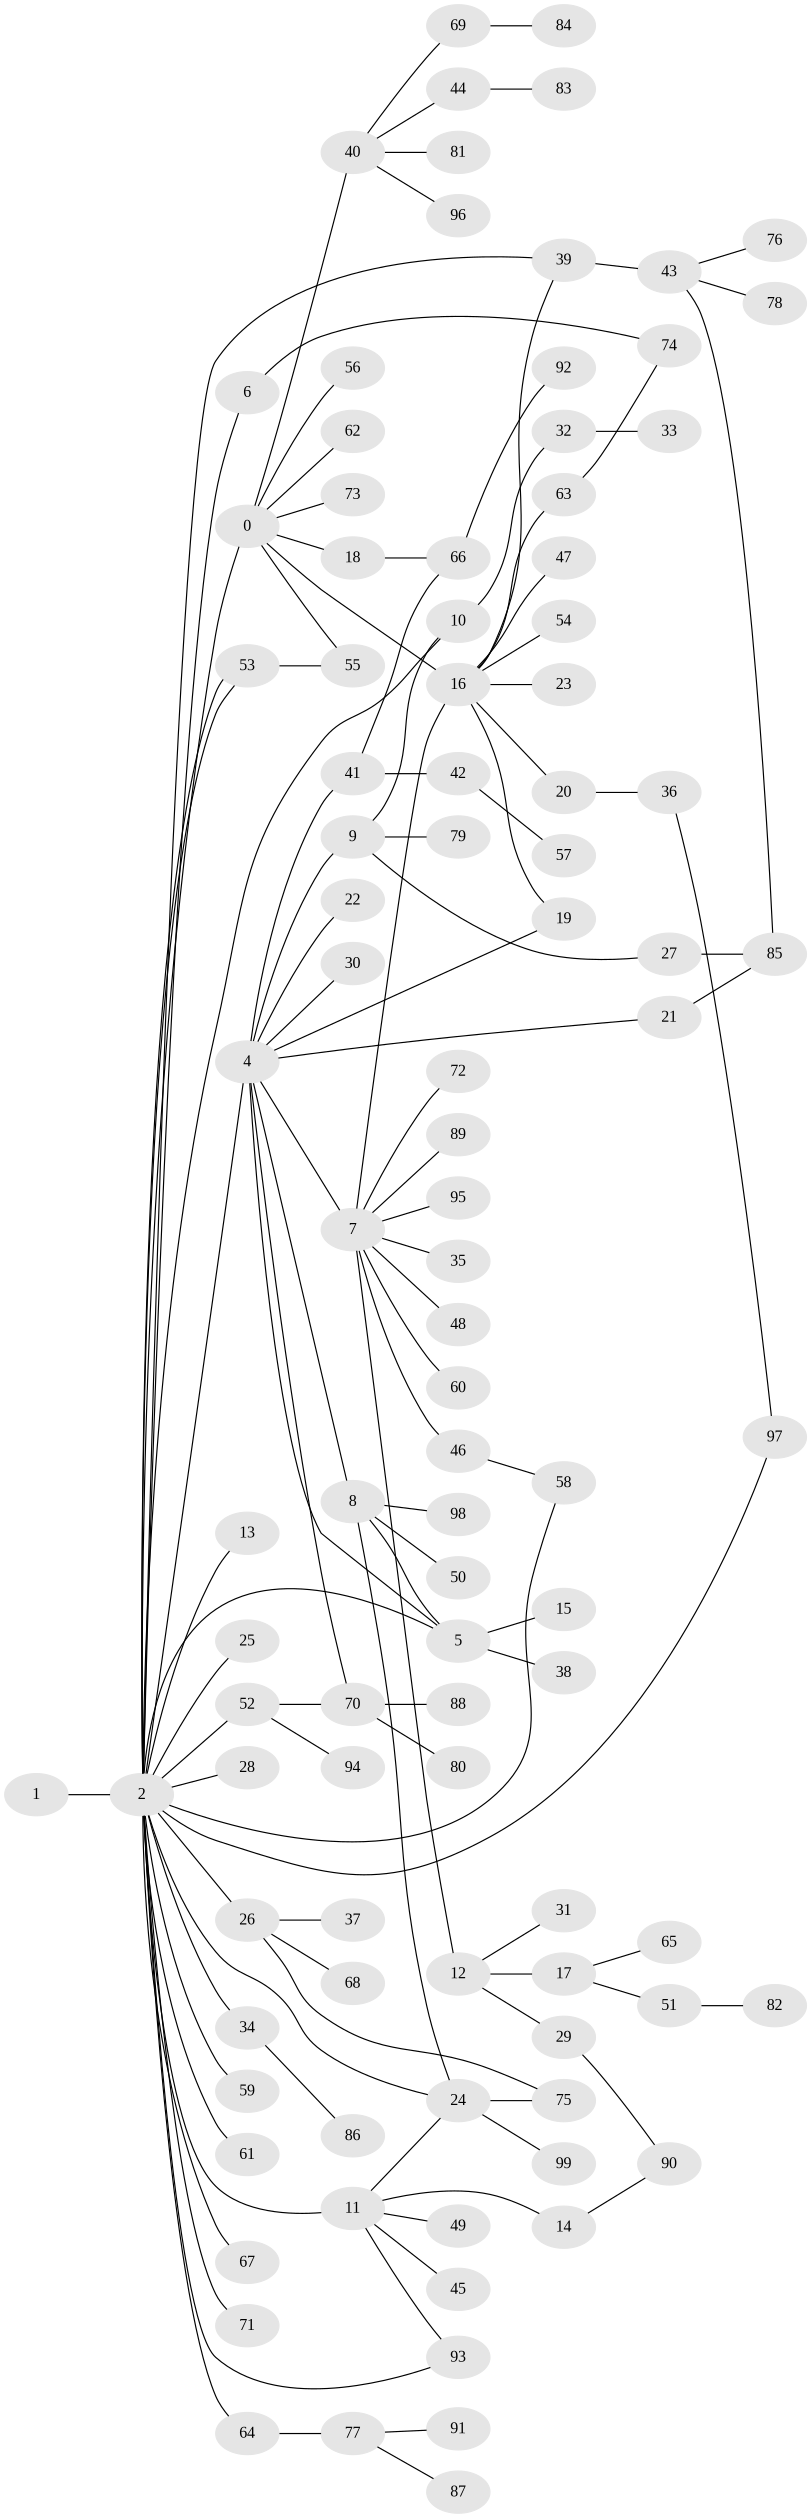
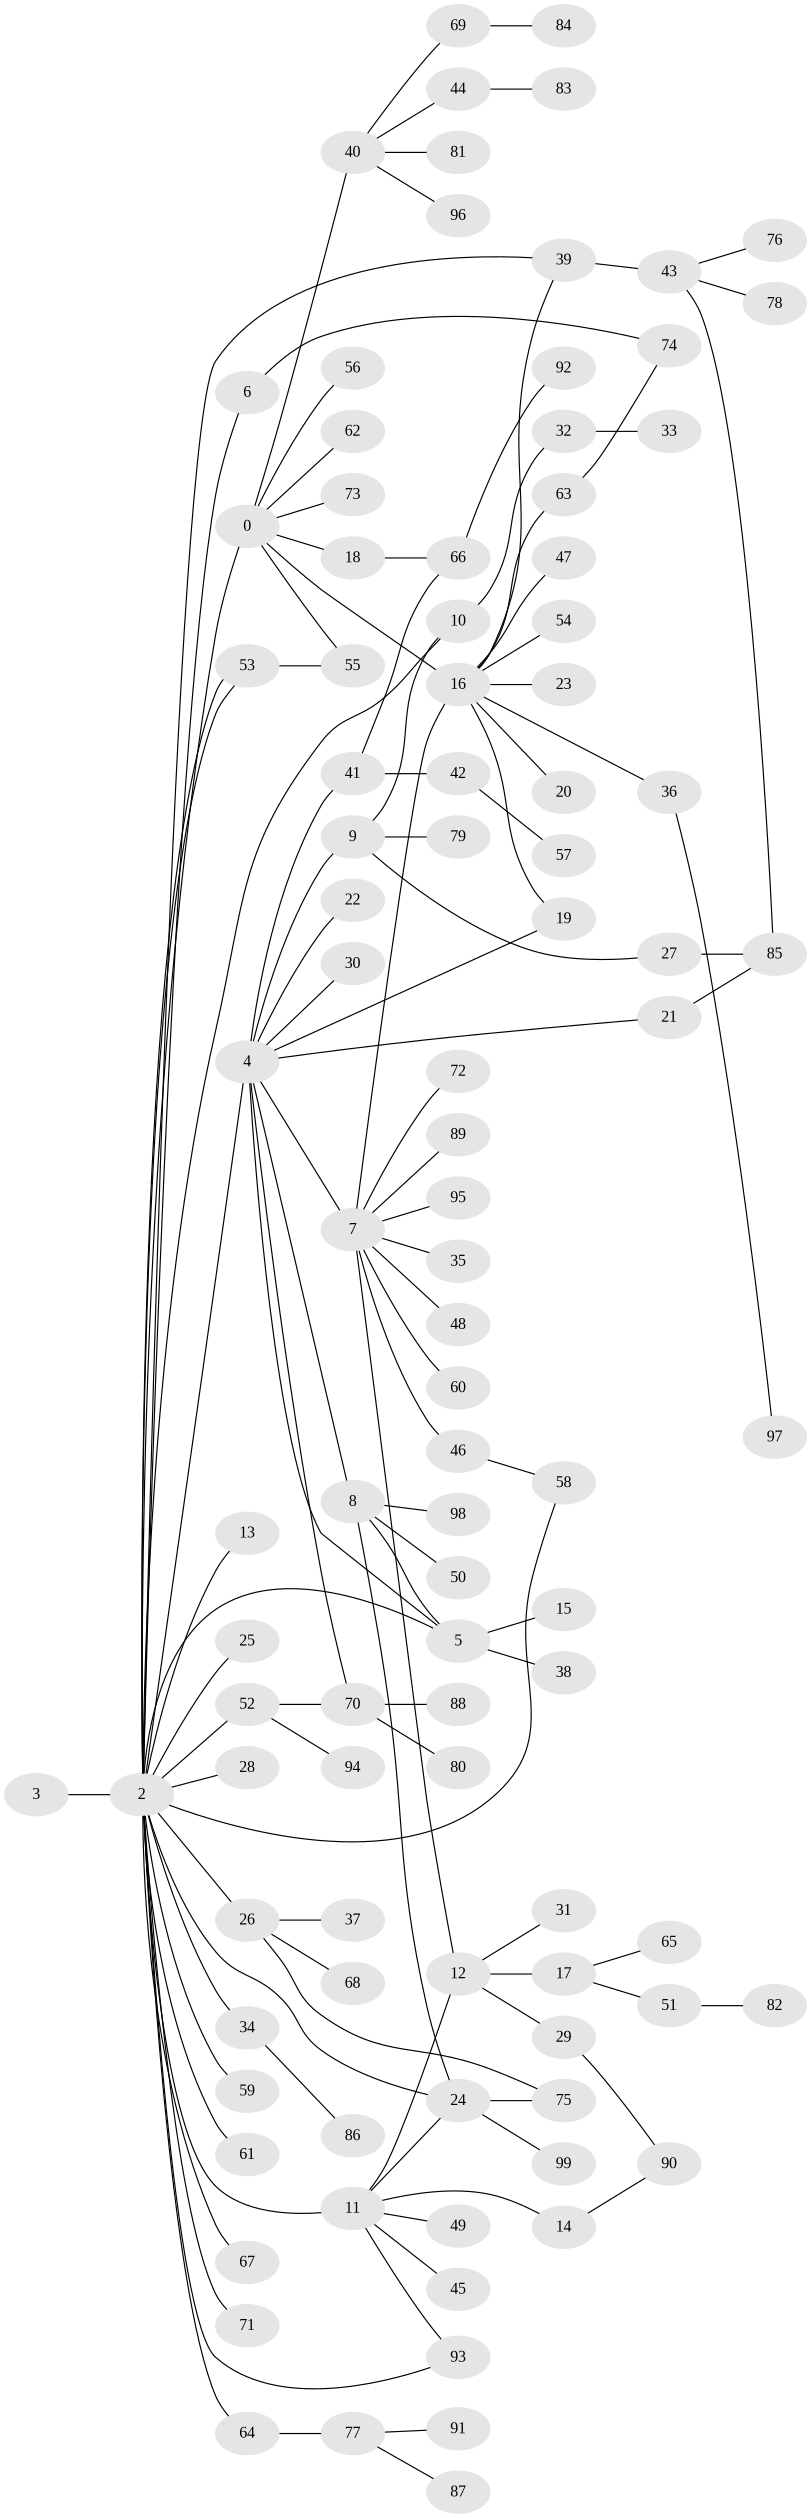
(617, 792) -> (564, 738)
(36, 1795) -> (36, 1795)
(544, 1800) -> none
none -> (413, 2100)
